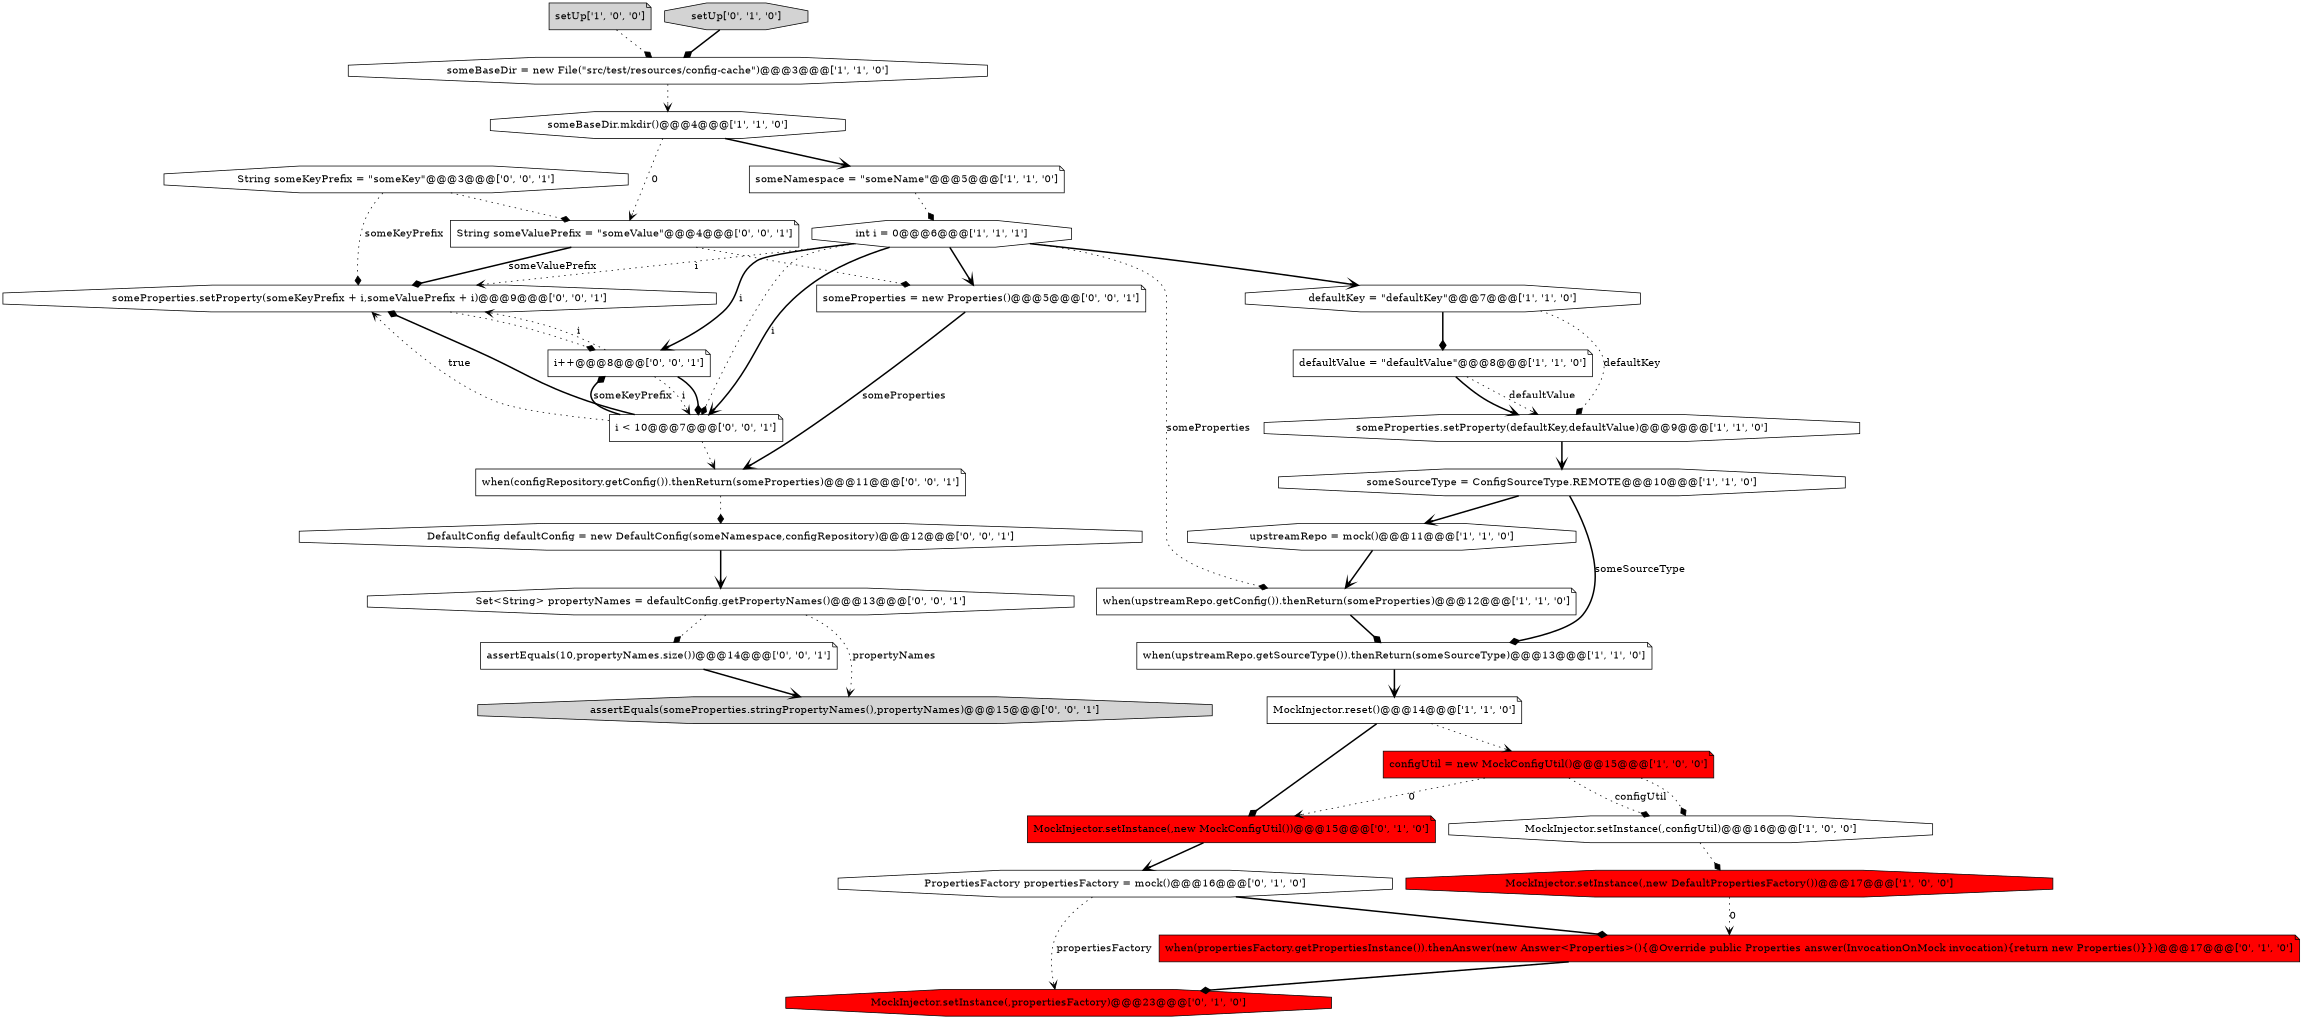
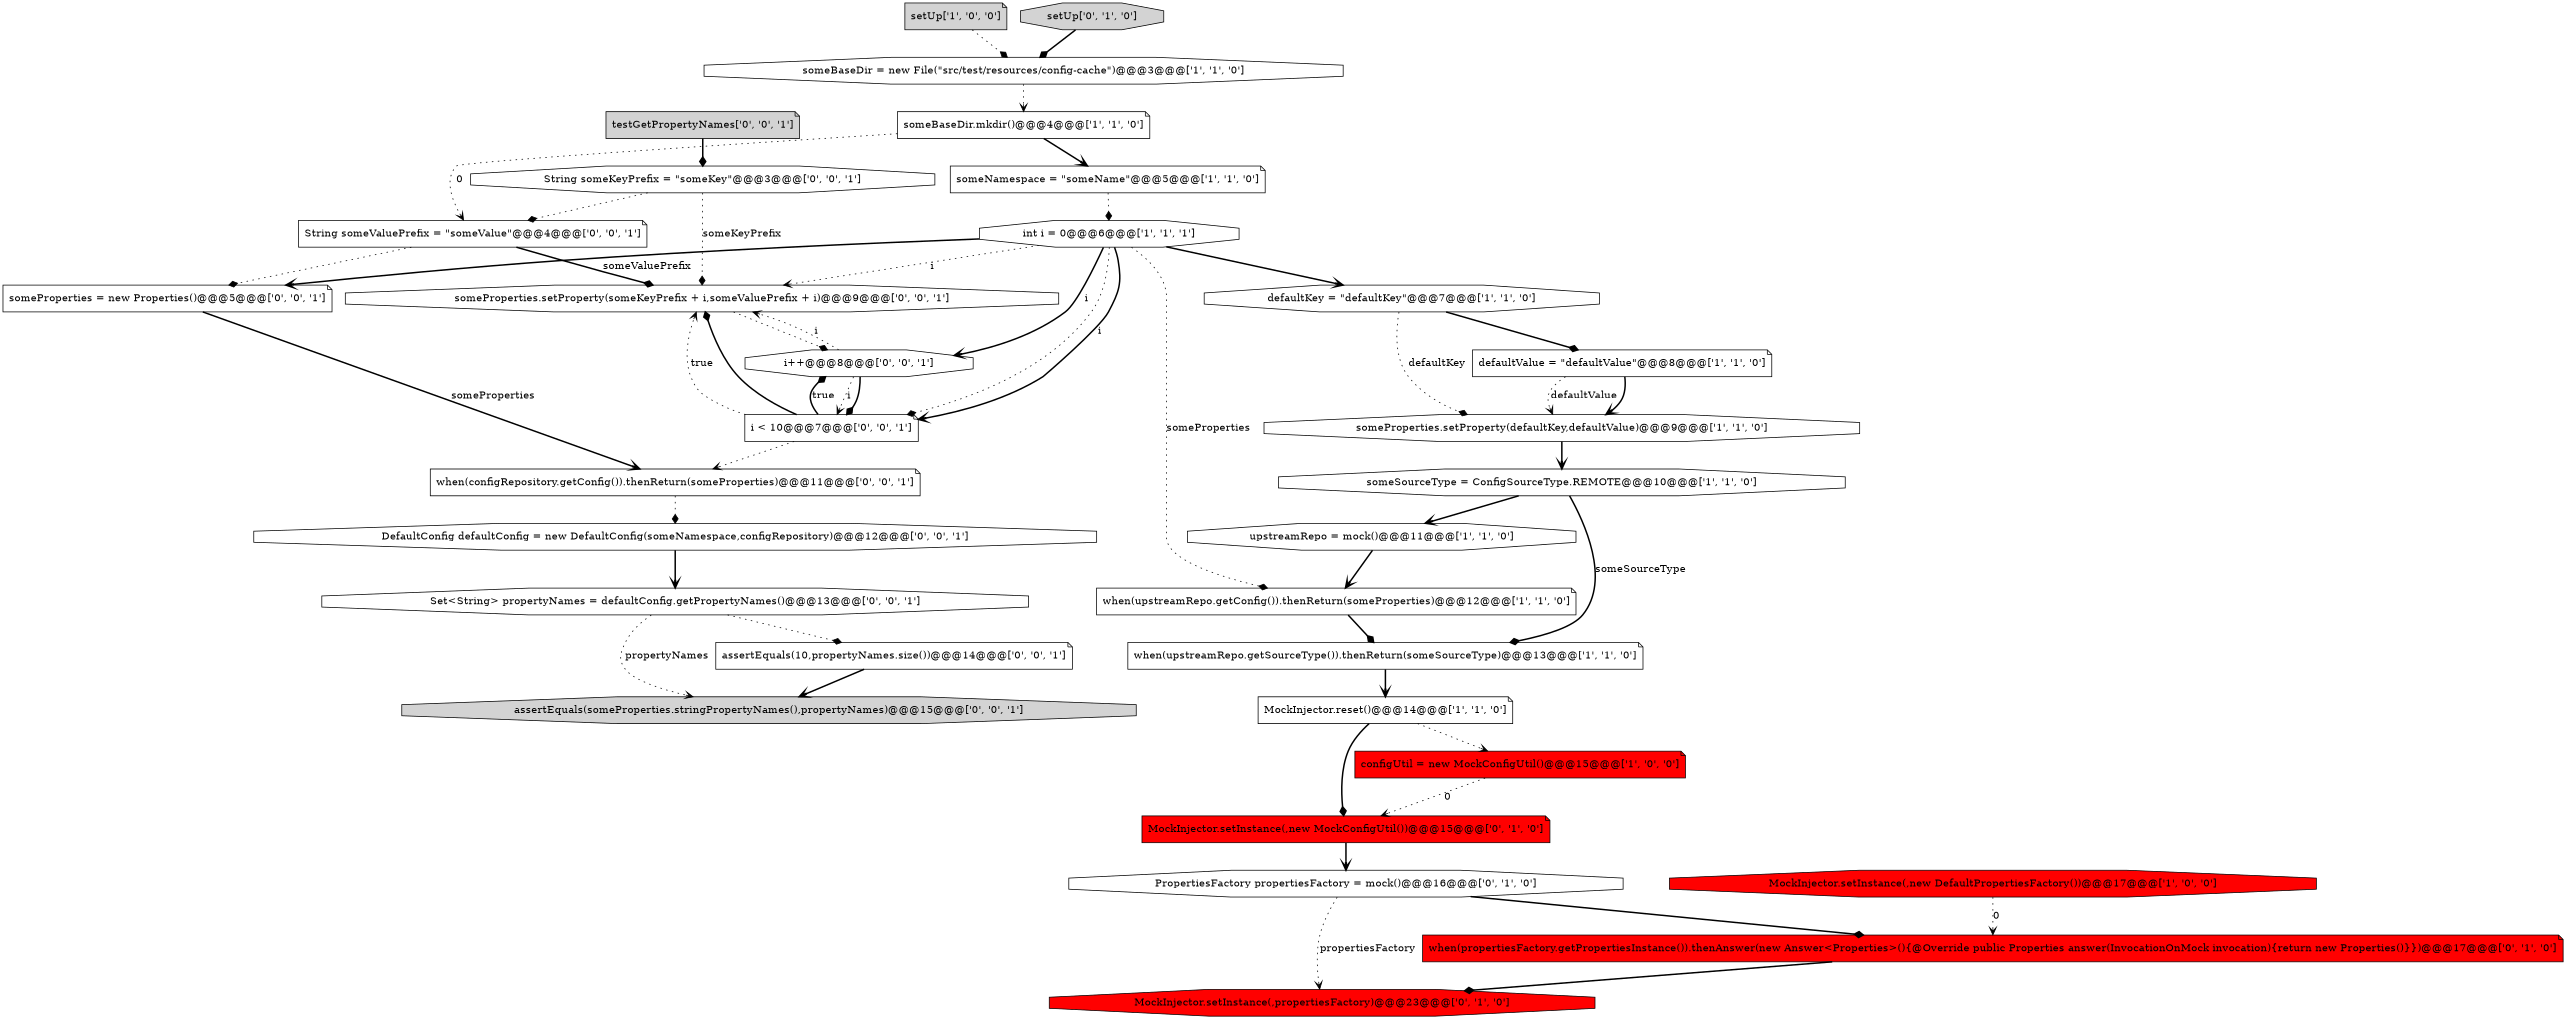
(668, 125) -> (1024, 125)
none -> (703, 125)
(629, 363) -> (859, 363)
(633, 396) -> (824, 396)
(1691, 829) -> none
